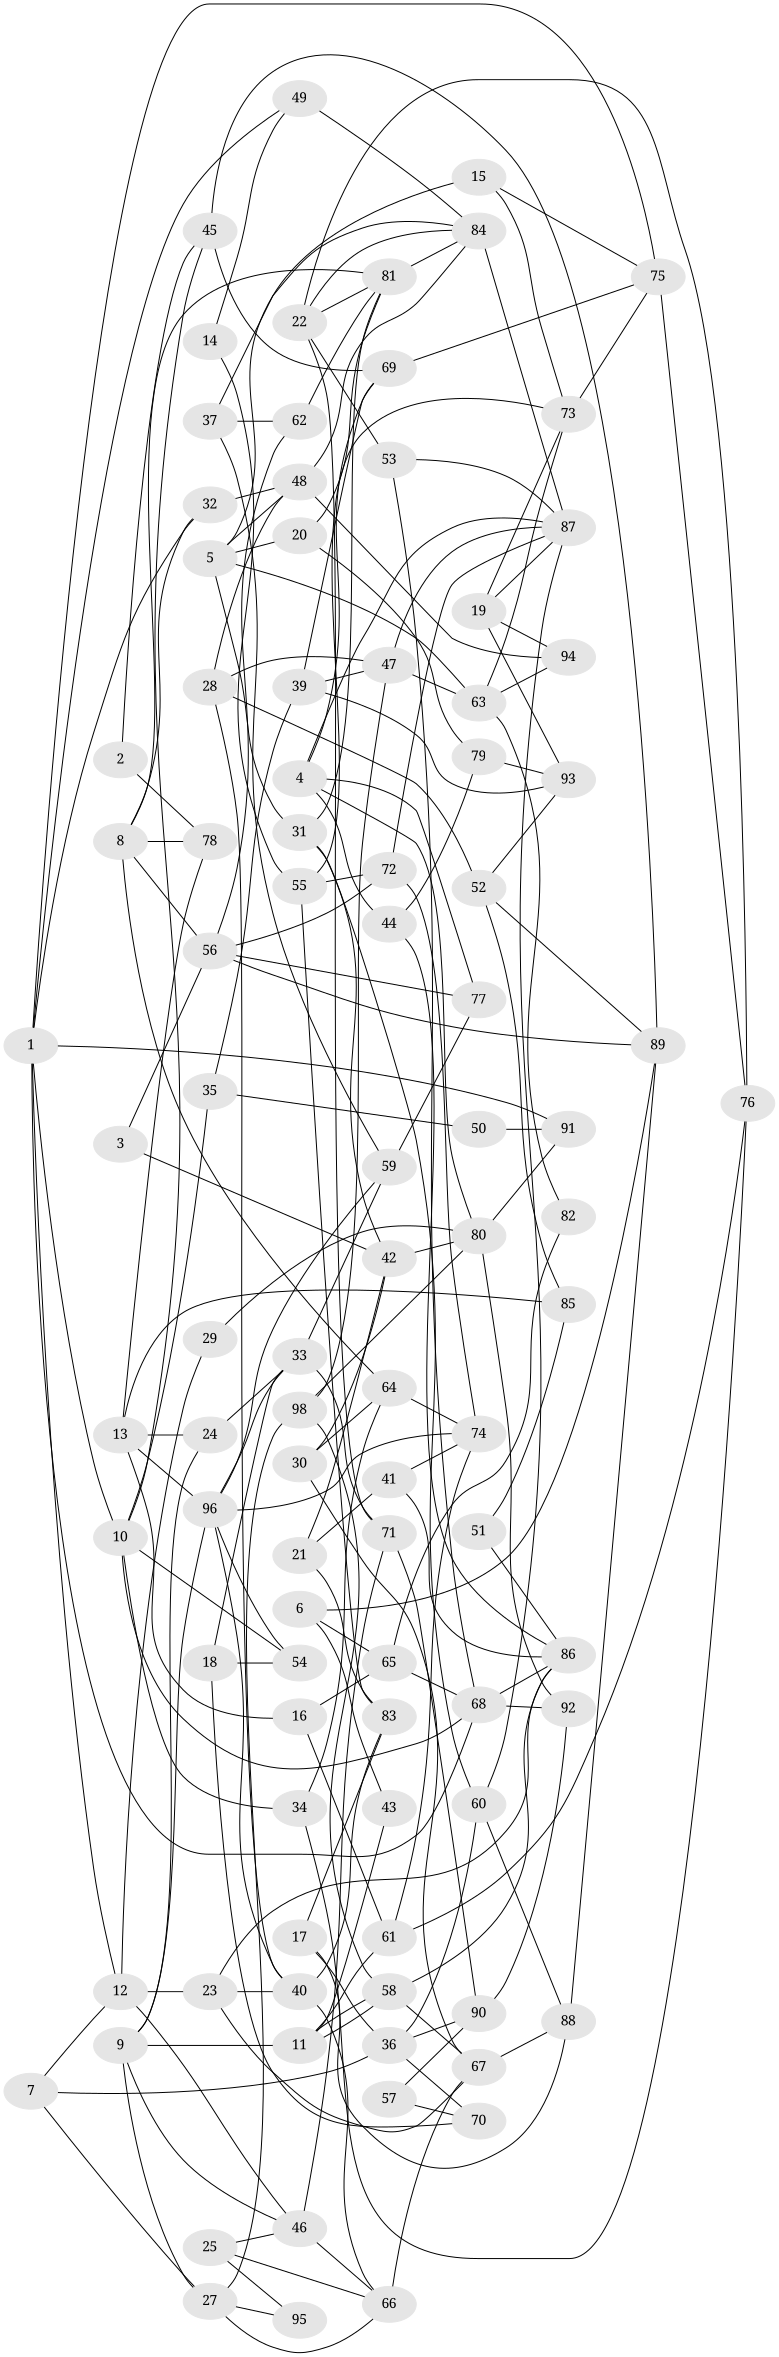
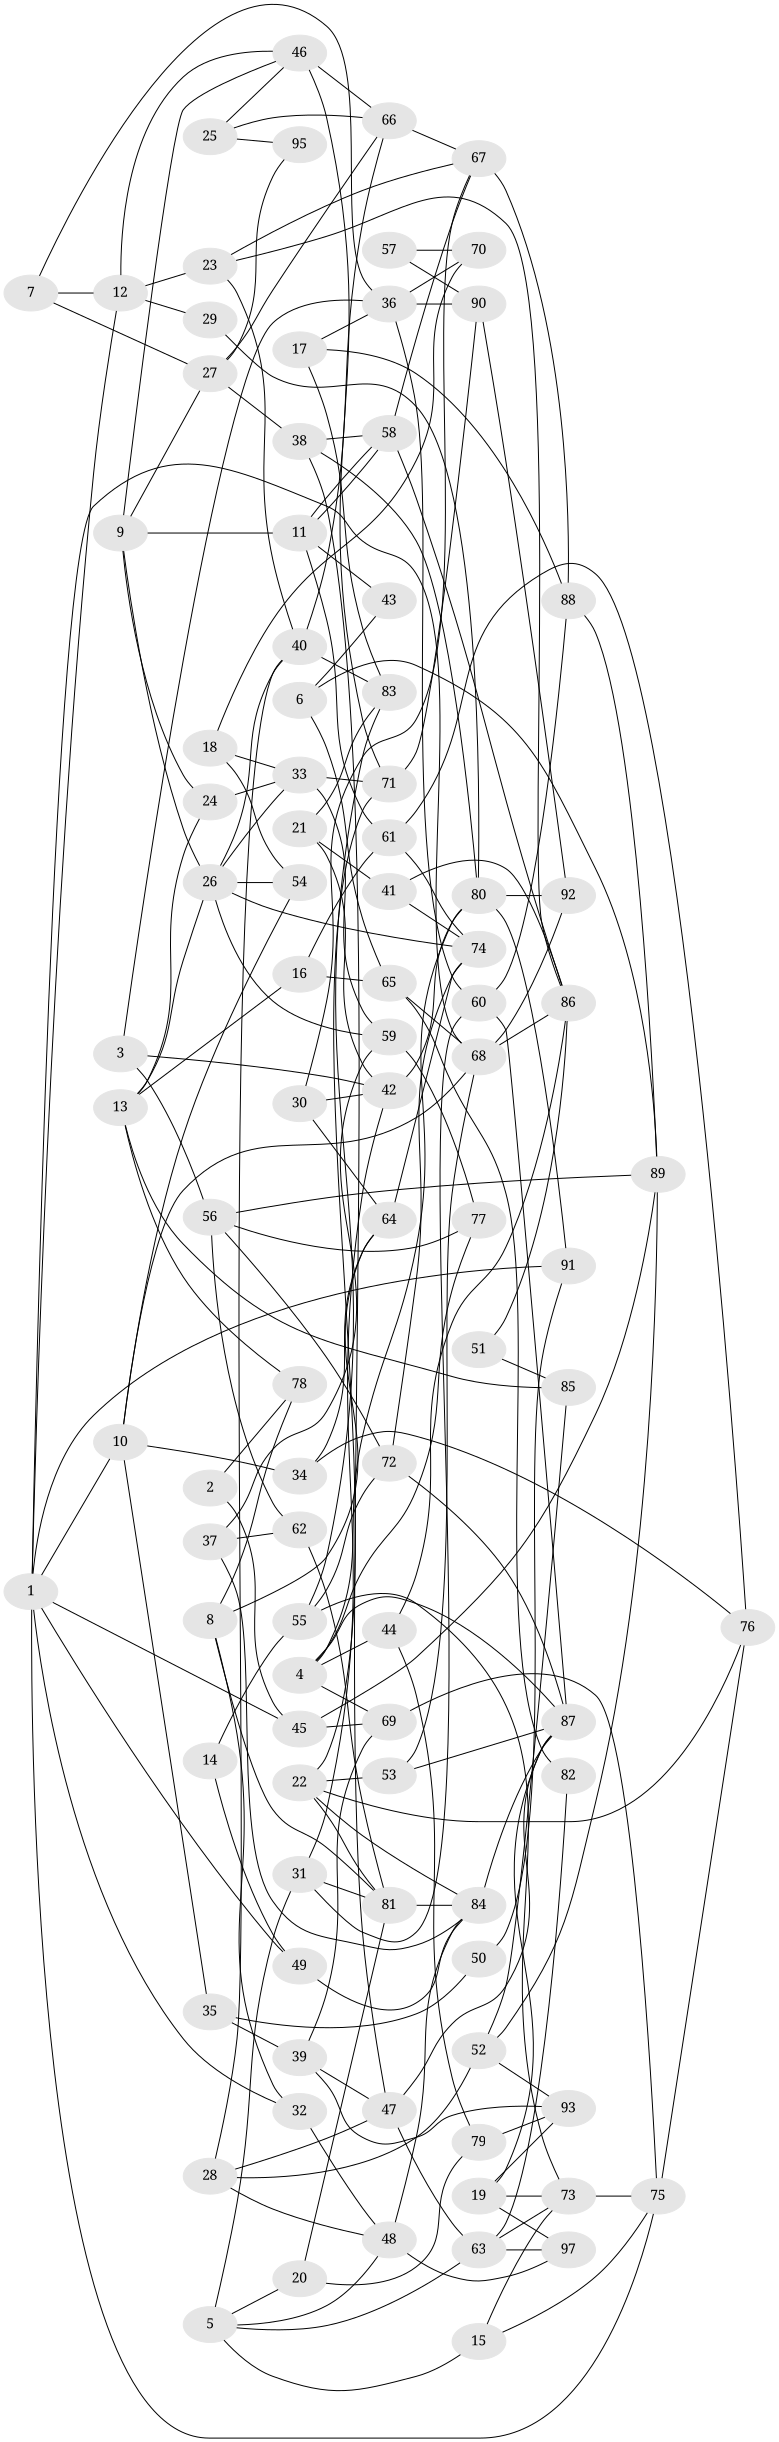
none -> (189, 628)
(569, 657) -> (569, 2250)
(168, 885) -> (165, 1660)
(162, 892) -> none
(300, 1410) -> (300, 441)
(210, 1510) -> (210, 883)
